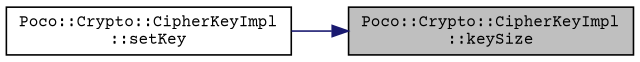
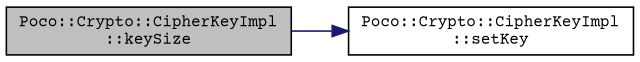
(312, 31) -> (312, 31)
